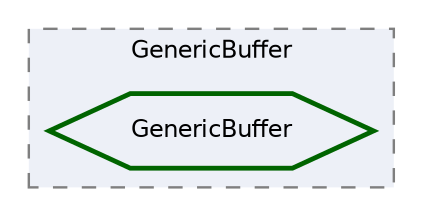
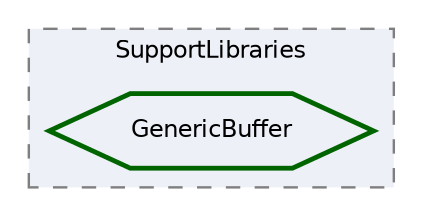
(211, 52) -> (211, 52)
